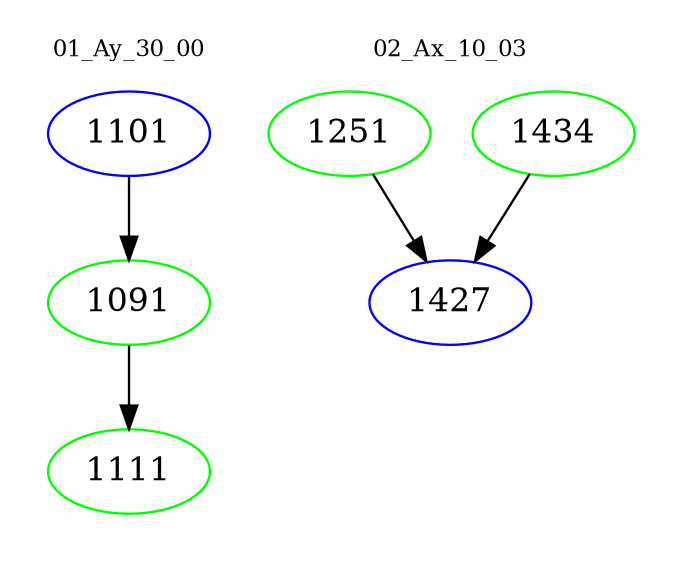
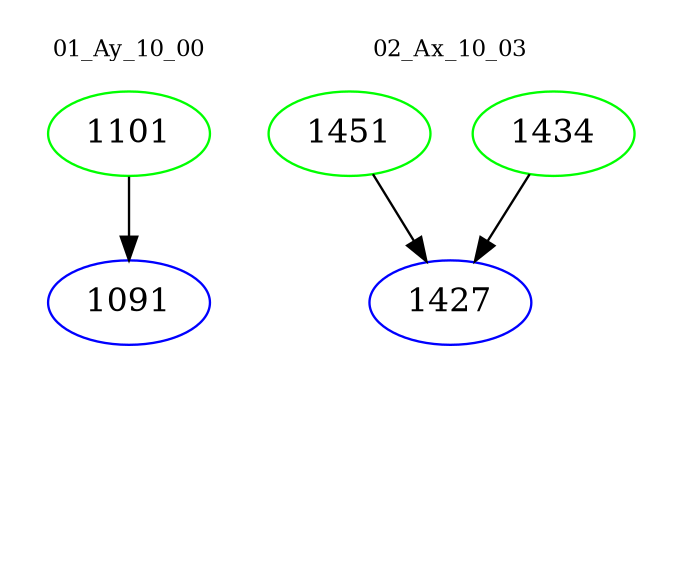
(129, 50) -> (129, 50)
(129, 134) -> (129, 134)
(350, 134) -> (350, 134)
(129, 303) -> (129, 303)
(129, 472) -> none
